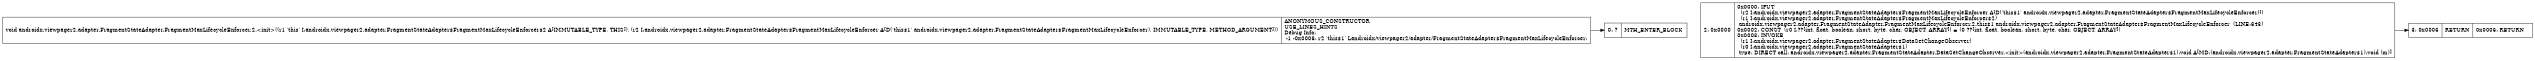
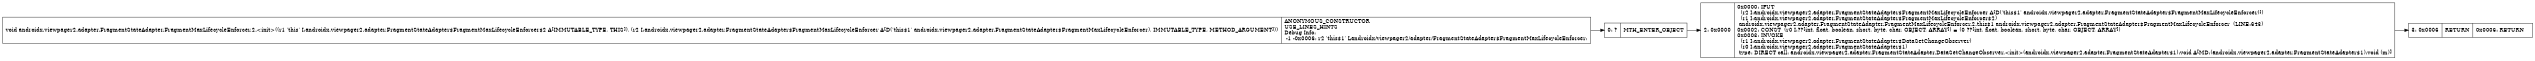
(1654, 30) -> (1654, 30)
none -> (1692, 30)
